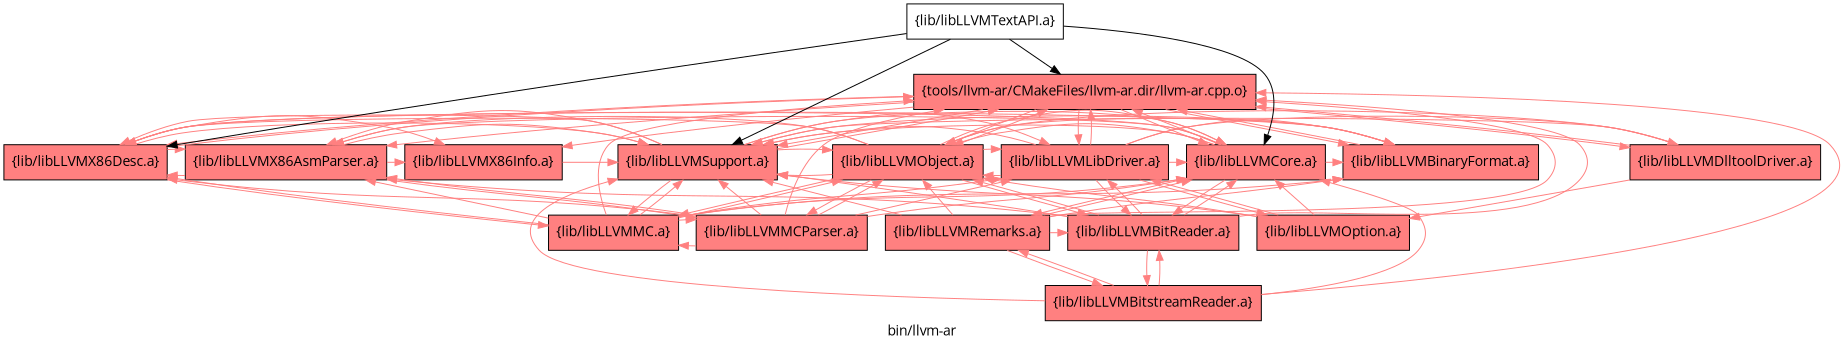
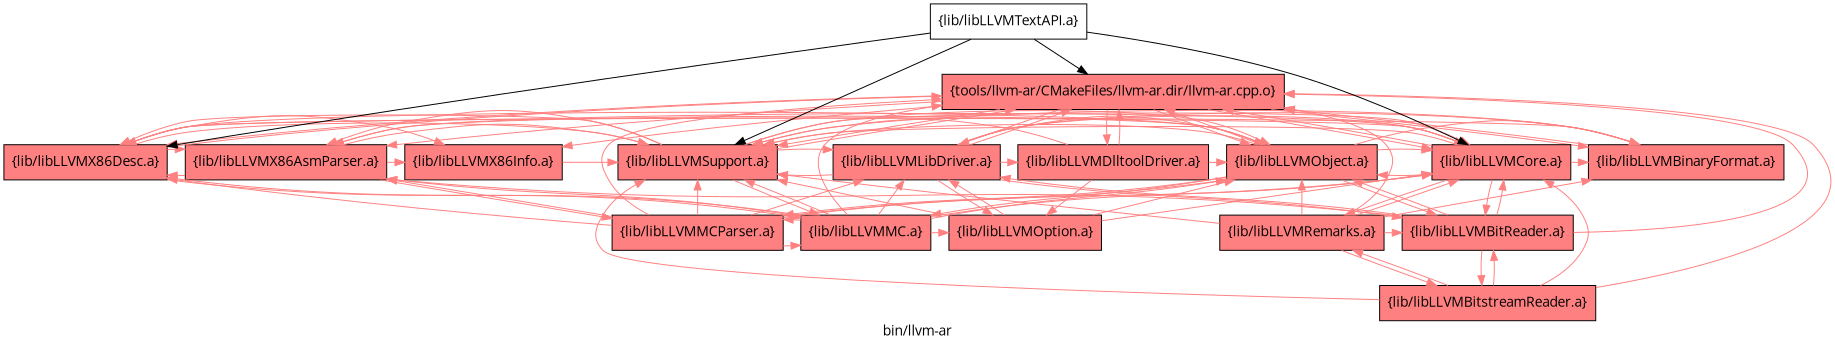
(987, 149) -> none
(1006, 194) -> (935, 233)
(928, 195) -> none
